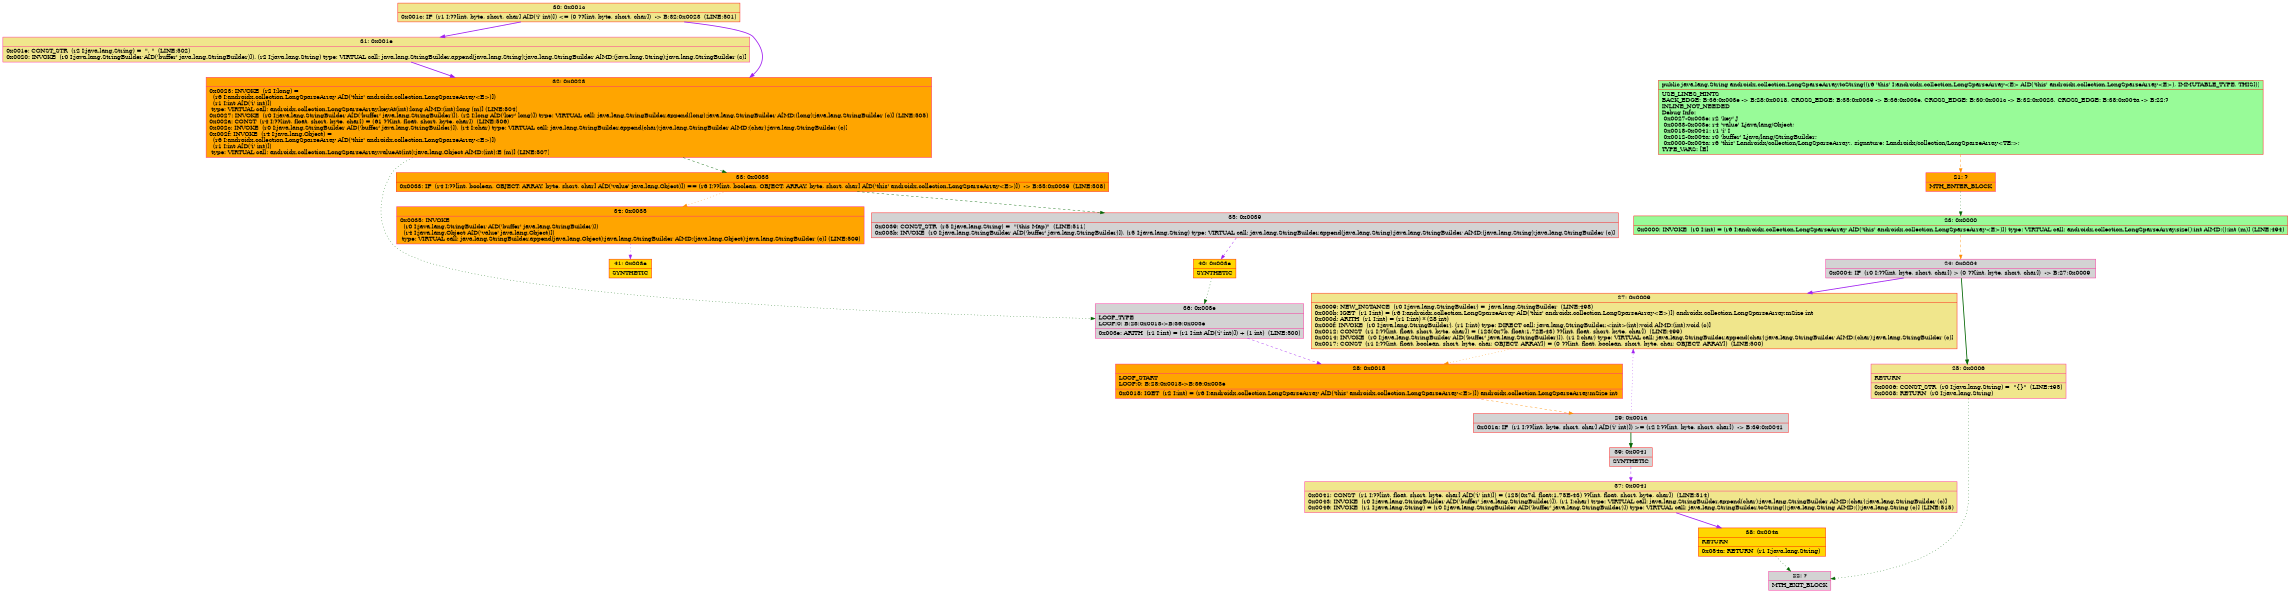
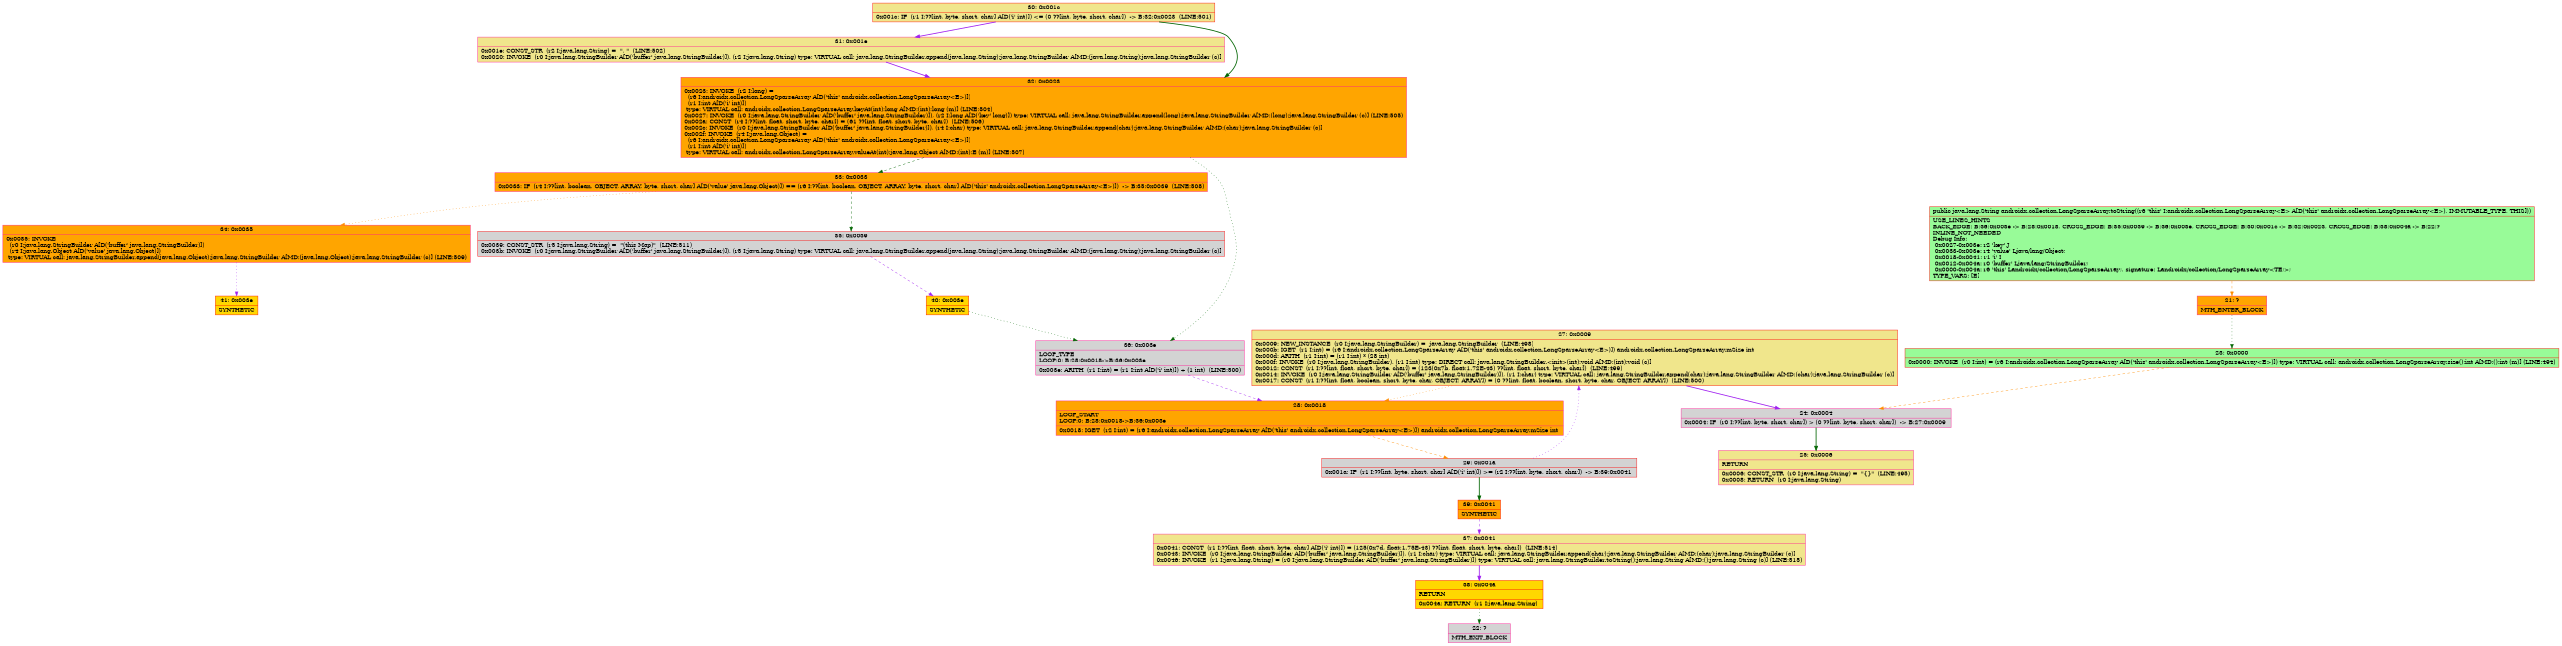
(740, 31) -> (1215, 31)
(752, 182) -> (851, 182)
(1858, 285) -> (1731, 397)
(1631, 457) -> (1479, 509)
(1957, 531) -> none
(1762, 551) -> (1479, 604)
